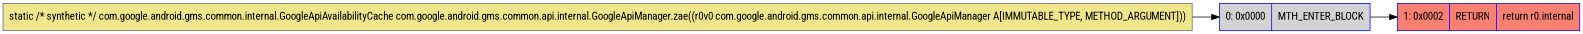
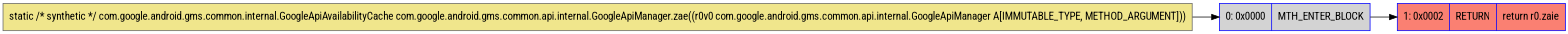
(1538, 17) -> (1531, 17)
